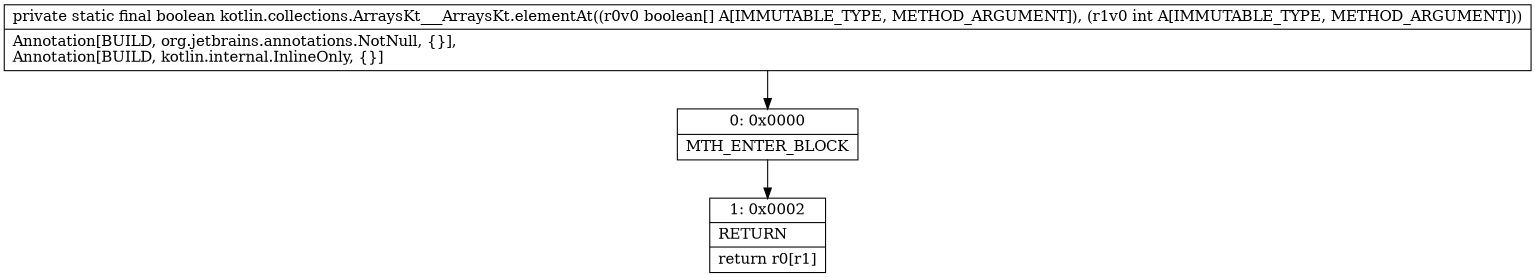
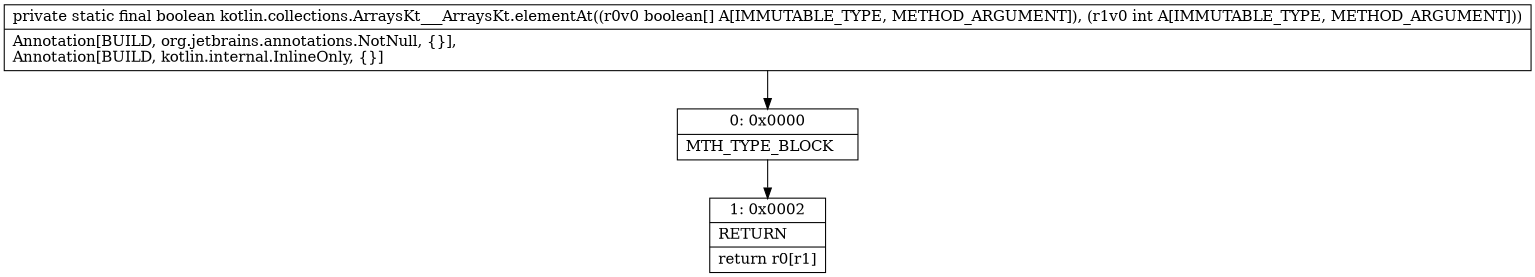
(768, 147) -> (760, 147)
